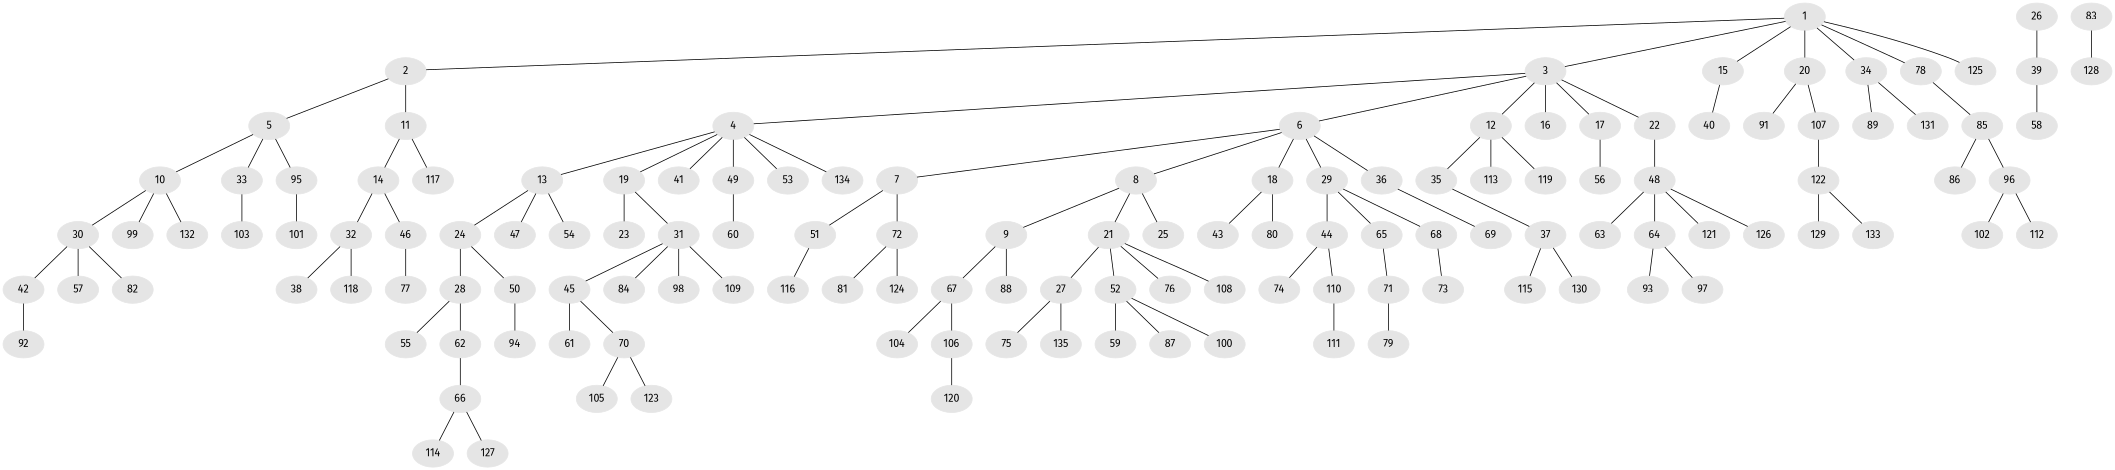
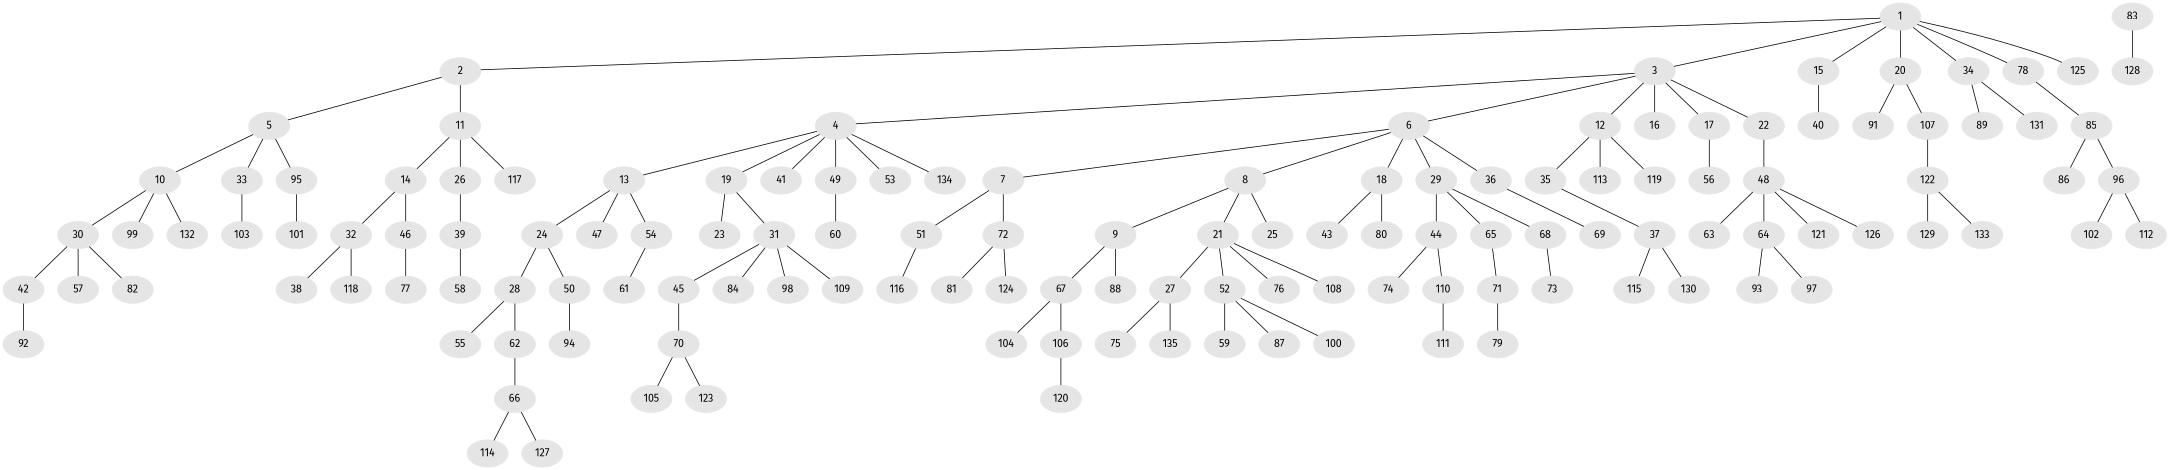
none -> (460, 153)
(570, 317) -> (638, 262)
